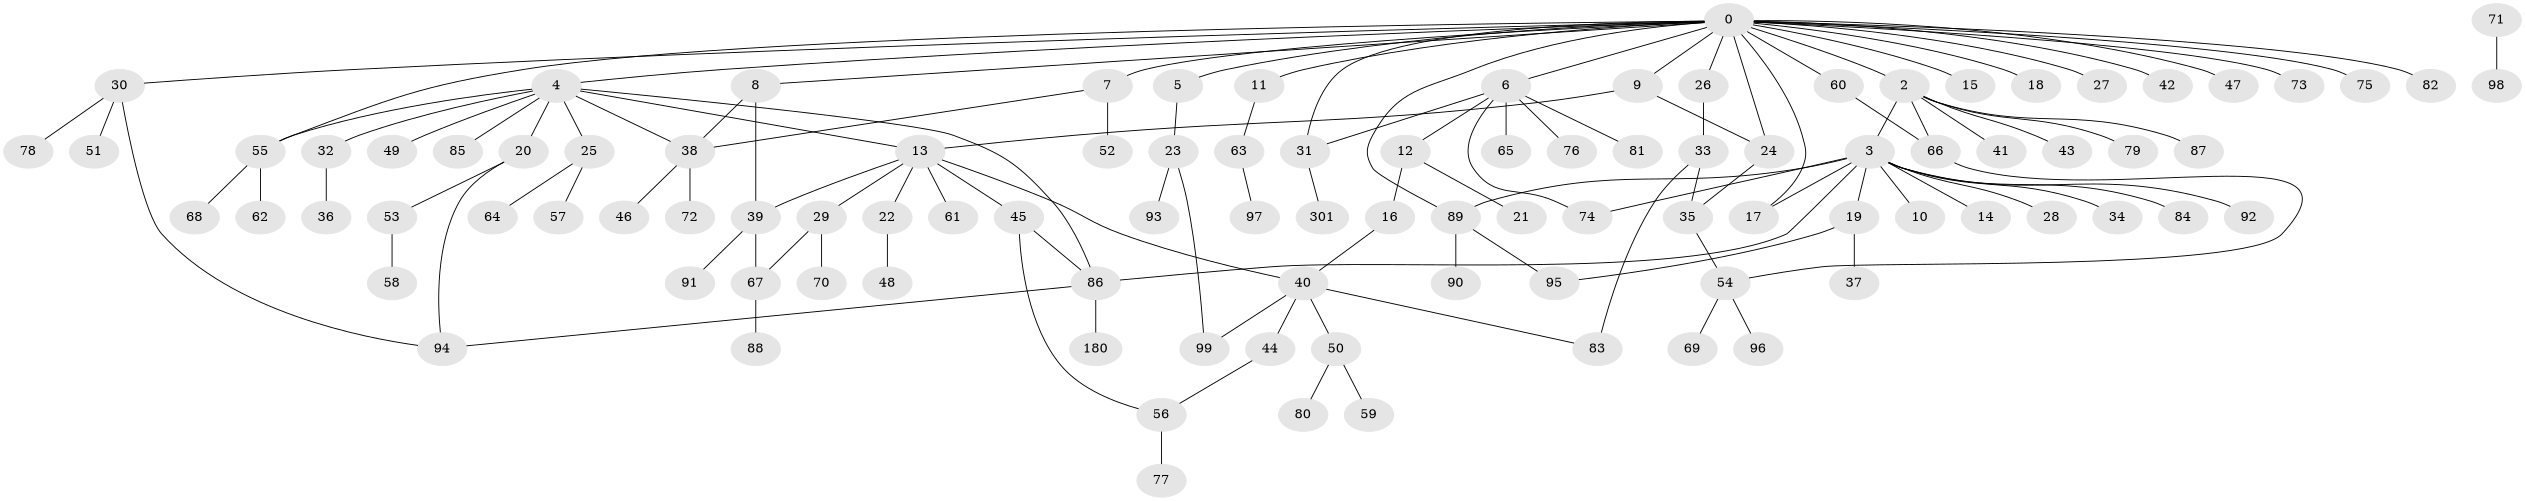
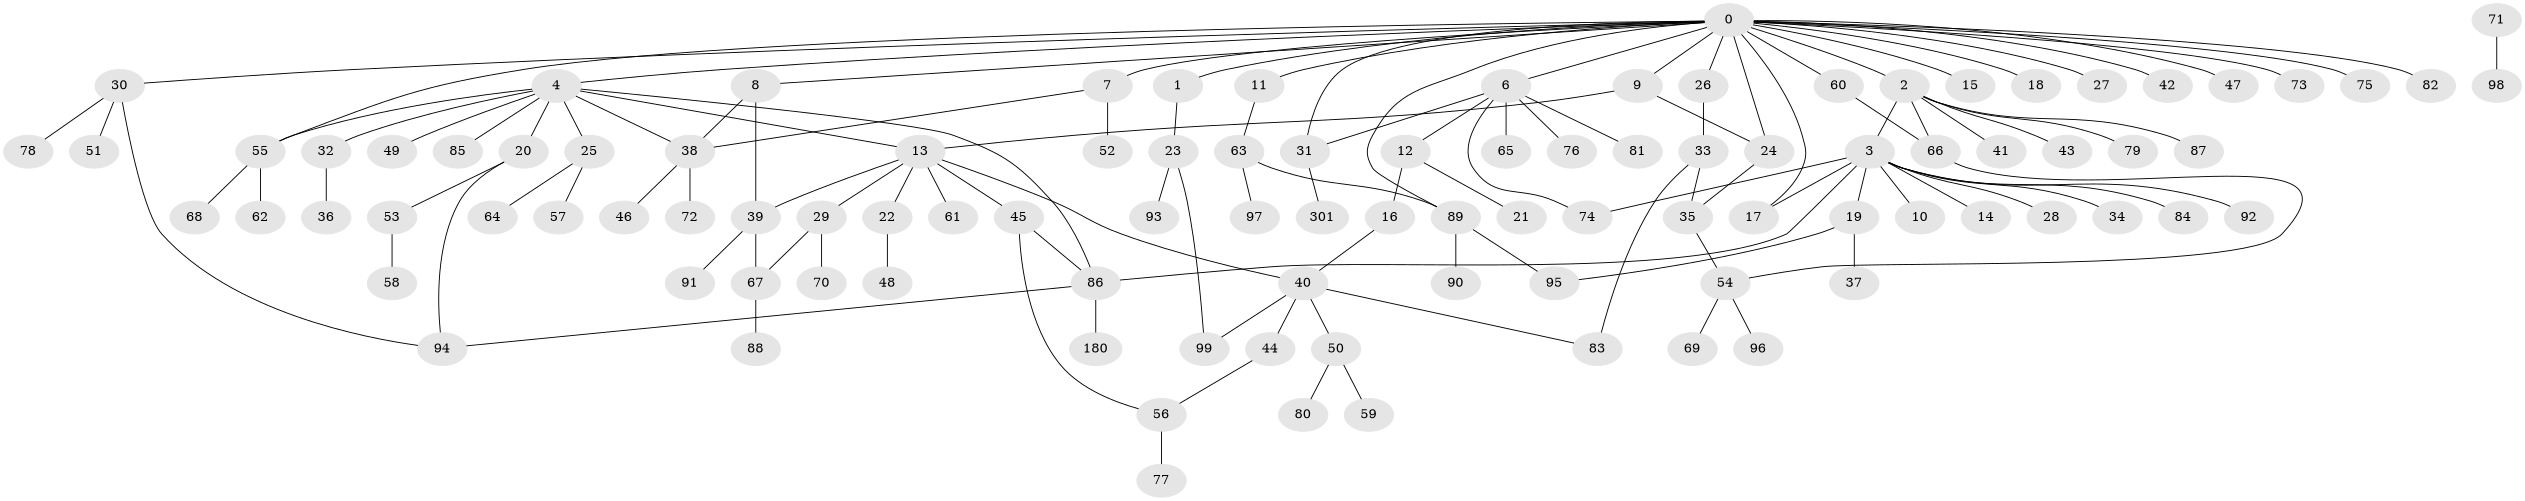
(1178, 86) -> (1178, 86)
(1660, 179) -> (1348, 185)
